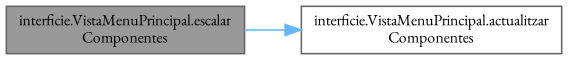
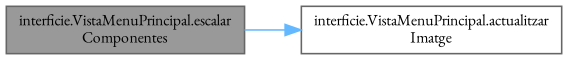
(432, 30) -> (432, 30)
